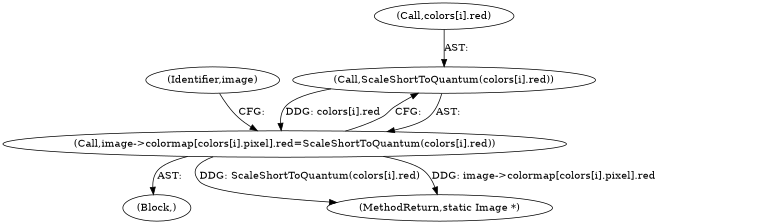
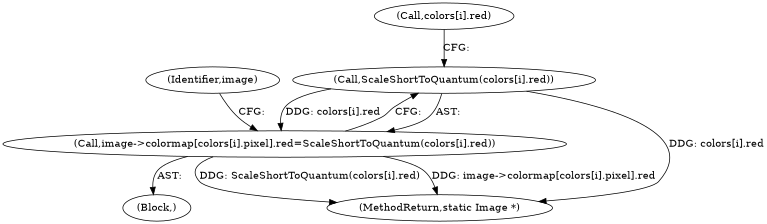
(458, 48) -> (458, 48)
none -> (666, 146)
